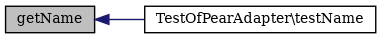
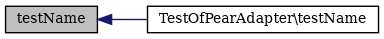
(50, 19) -> (51, 19)
